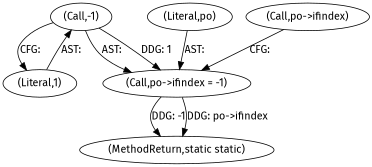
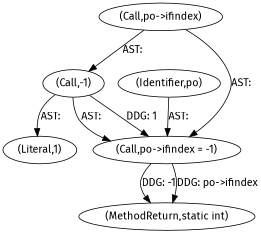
(190, 17) -> (169, 83)
(32, 50) -> (52, 117)
(261, 50) -> (243, 83)
(56, 53) -> (119, 48)
(177, 150) -> (167, 217)
